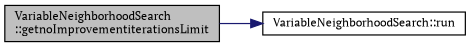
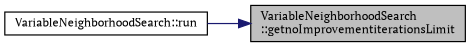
(235, 24) -> (223, 24)
